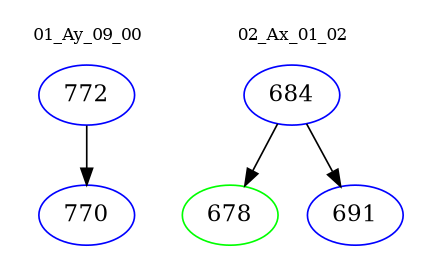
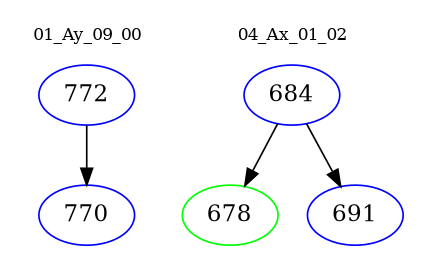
(293, 36) -> (293, 36)
